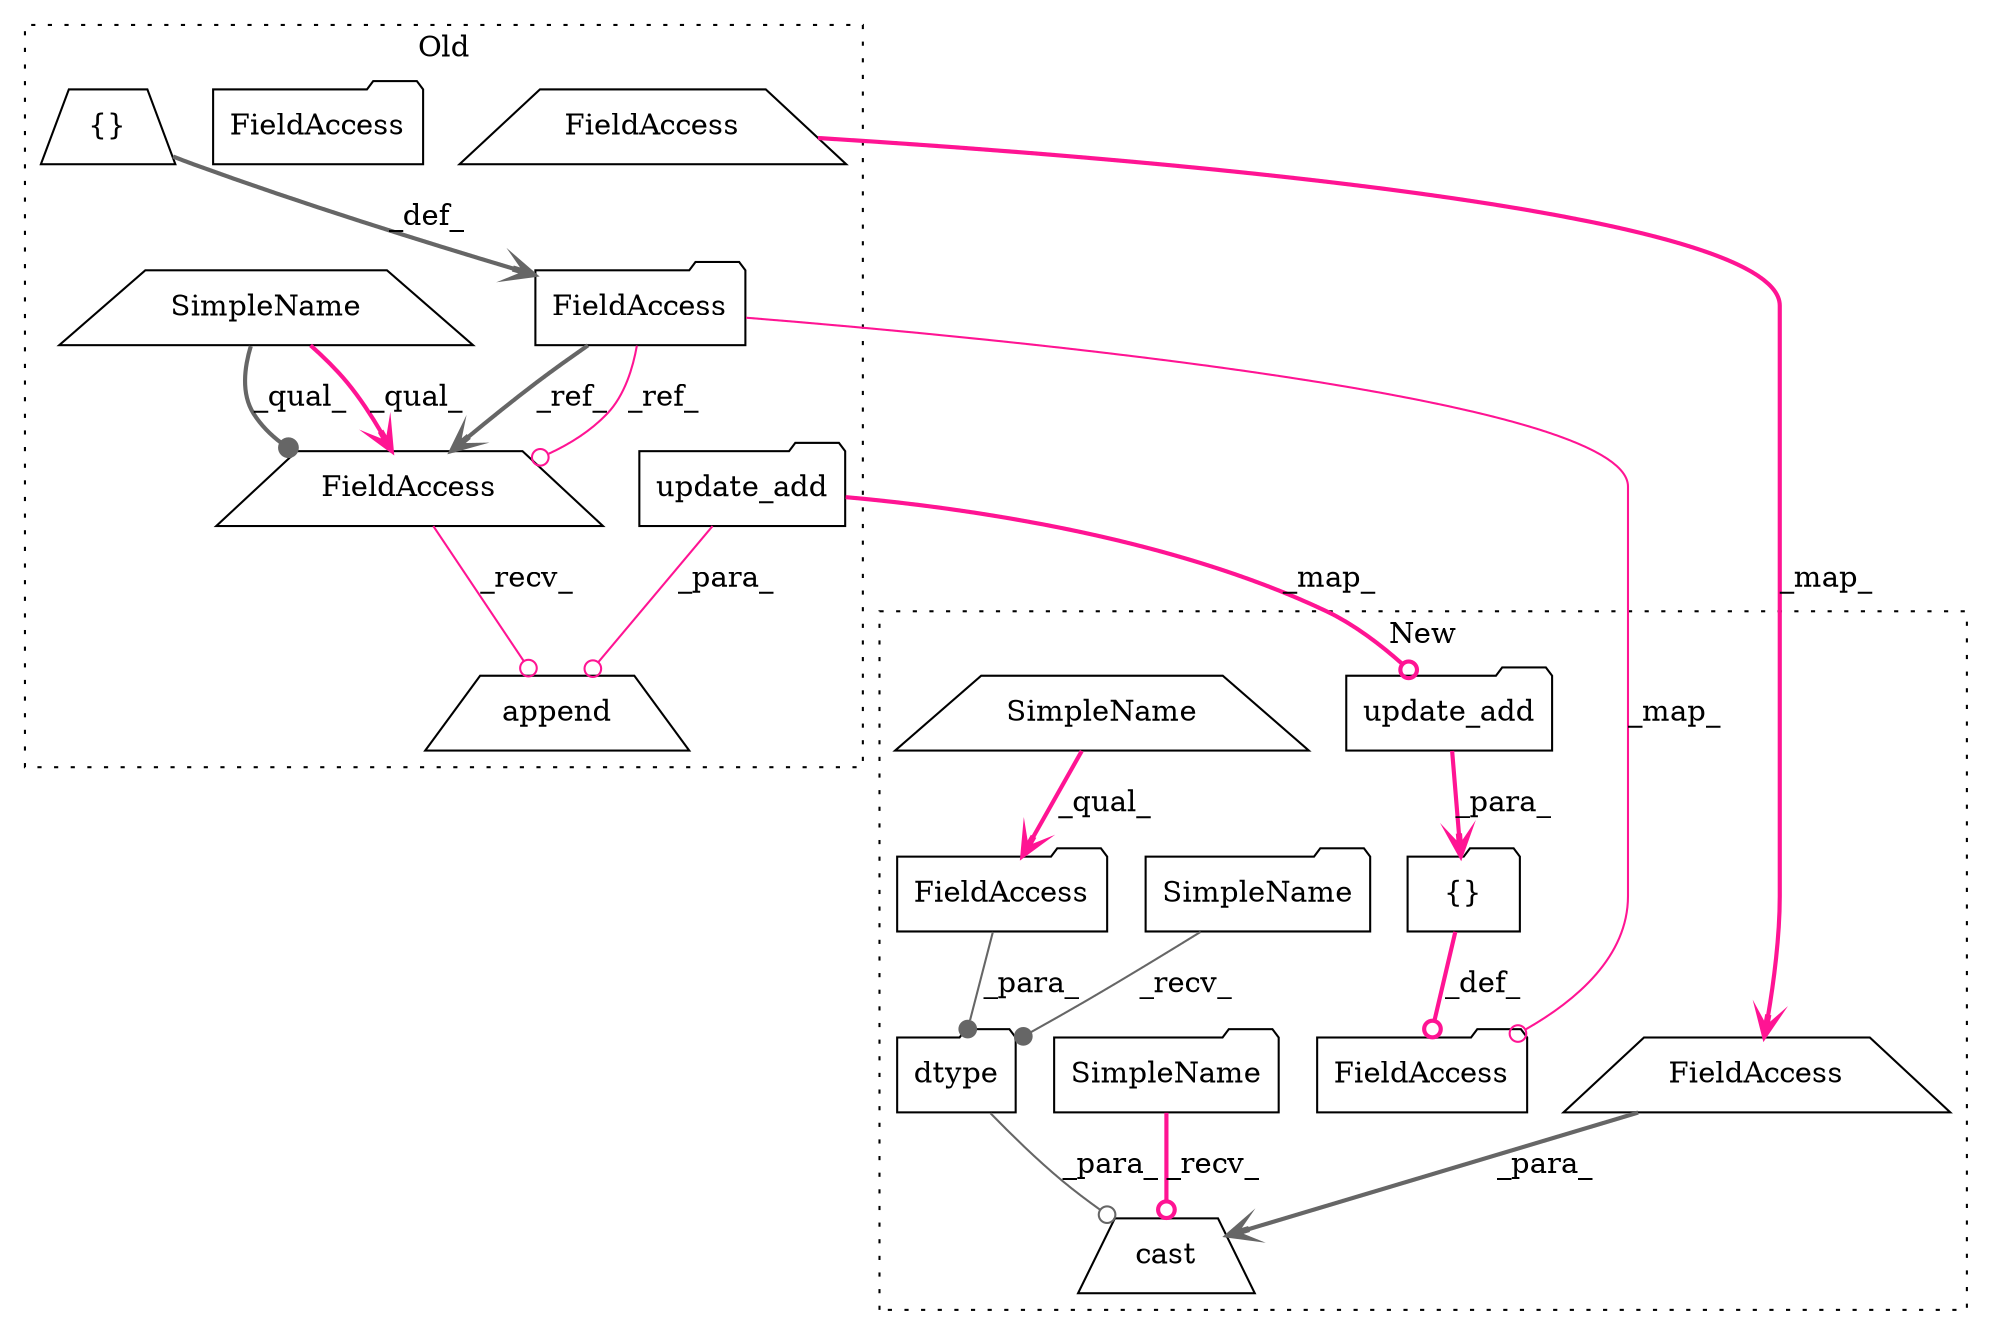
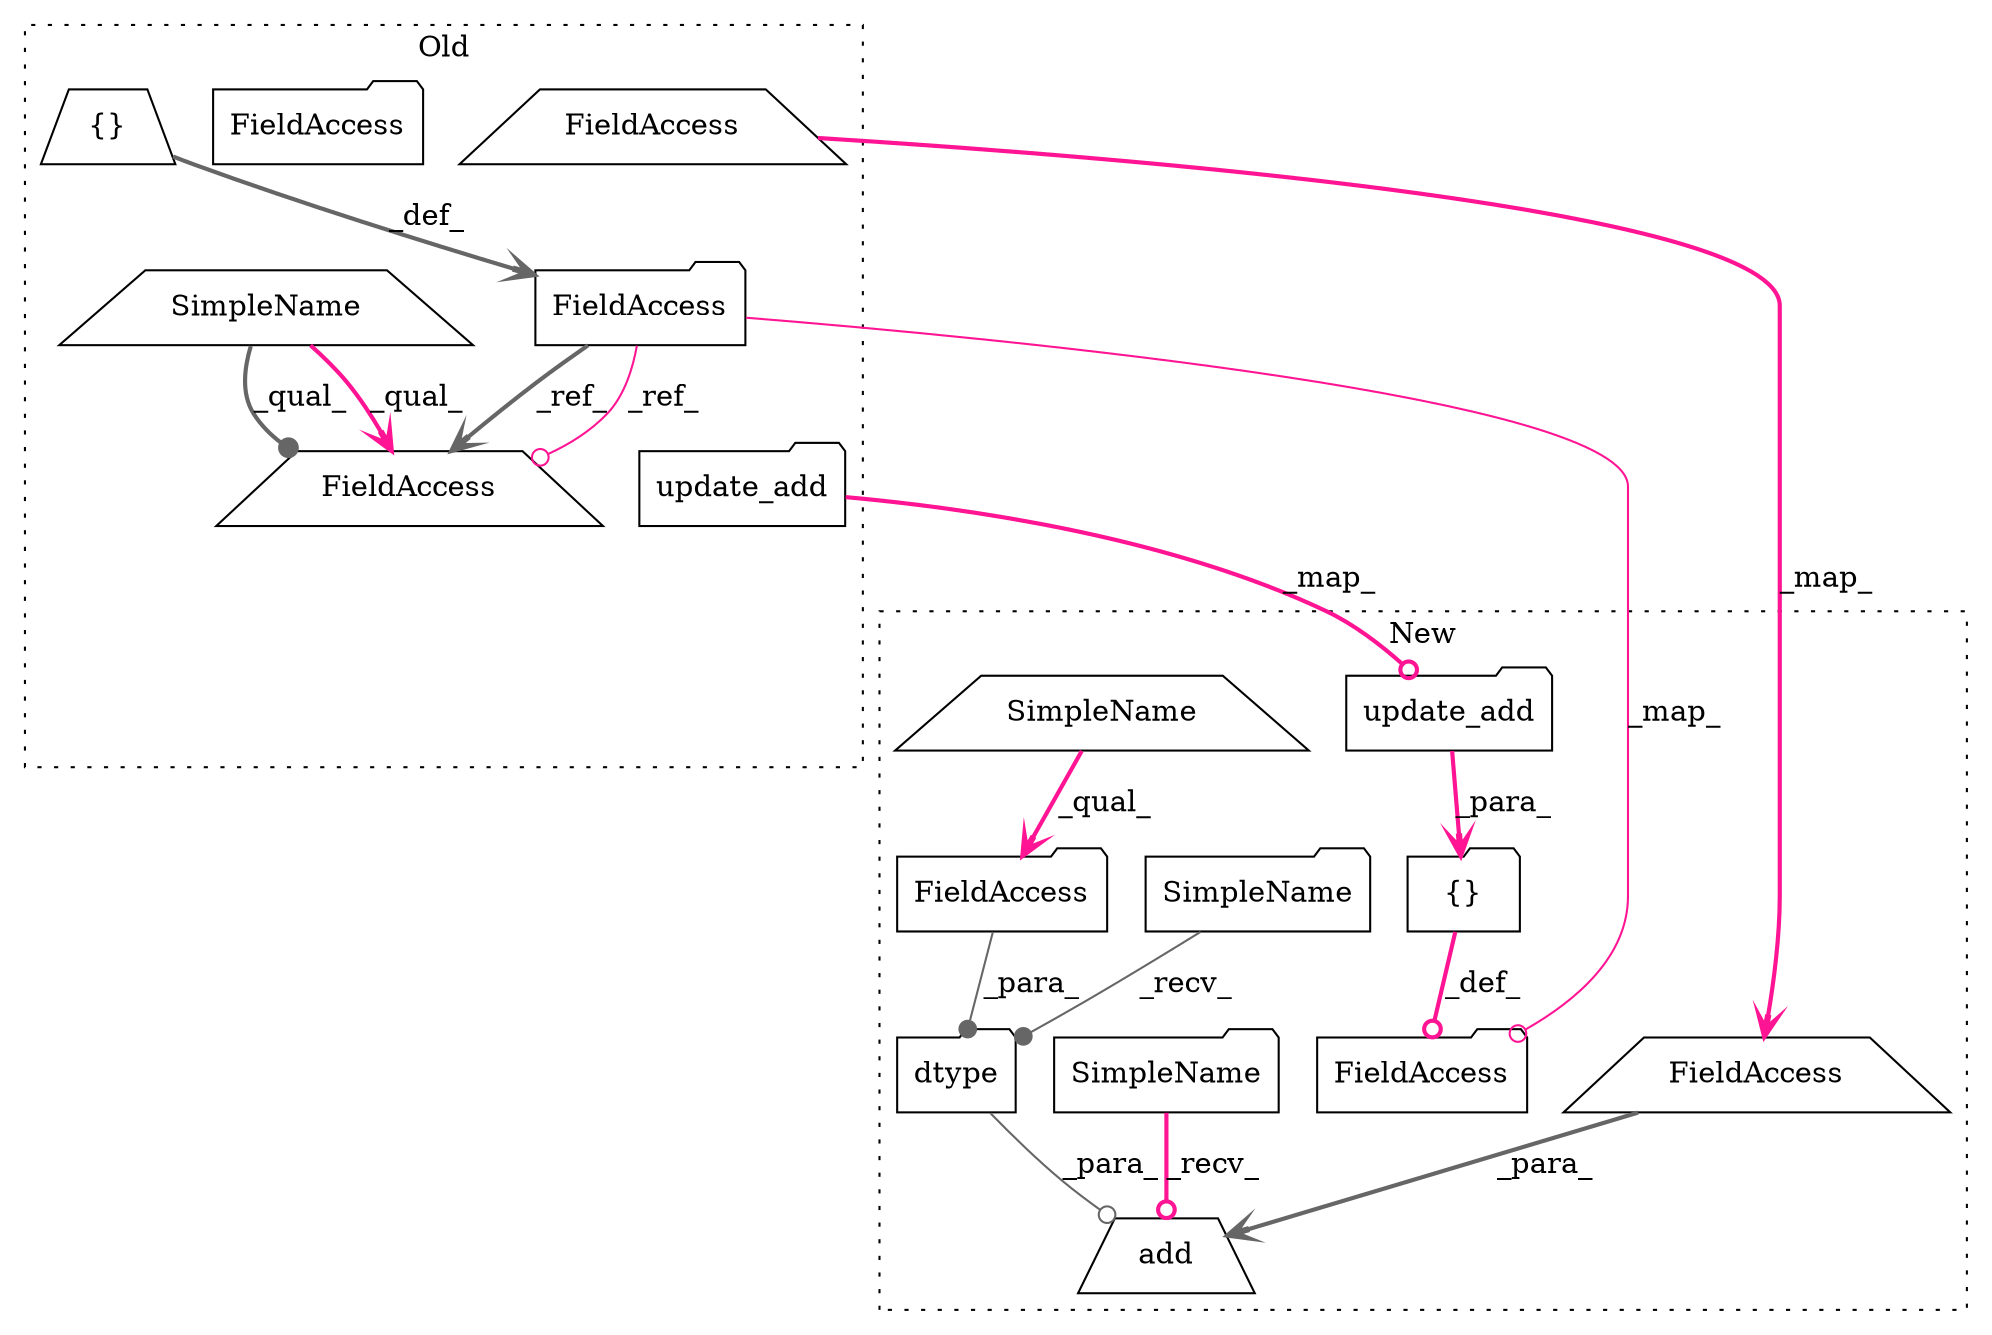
(557, 713) -> none
(1166, 1256) -> (1166, 1256)
